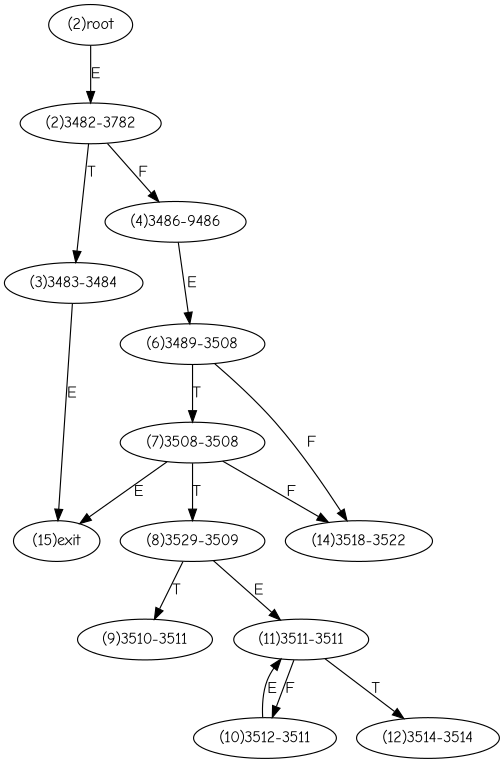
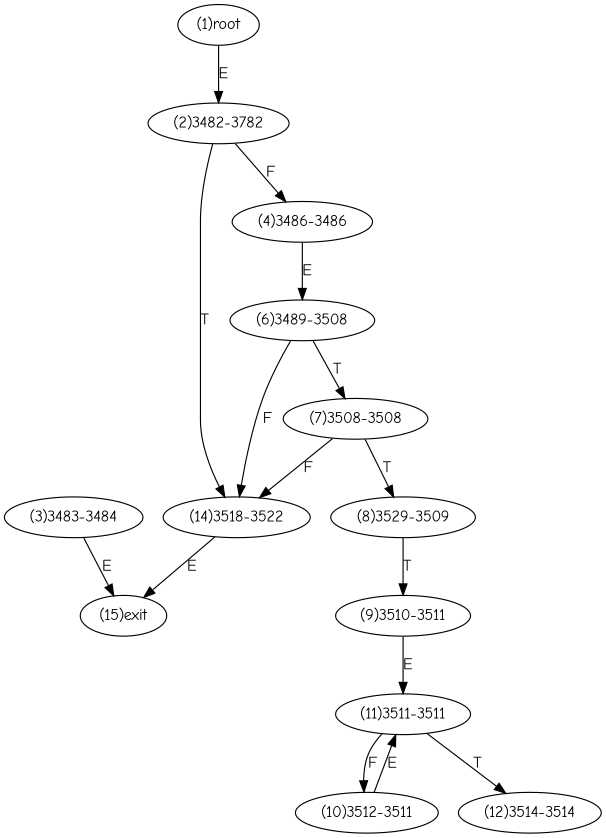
(91, 25) -> (219, 25)
(83, 197) -> (200, 316)
(176, 222) -> (302, 222)
(128, 489) -> (184, 563)
(243, 587) -> (403, 659)
